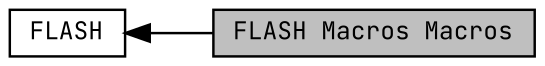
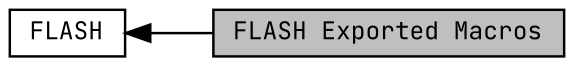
(374, 33) -> (389, 33)
